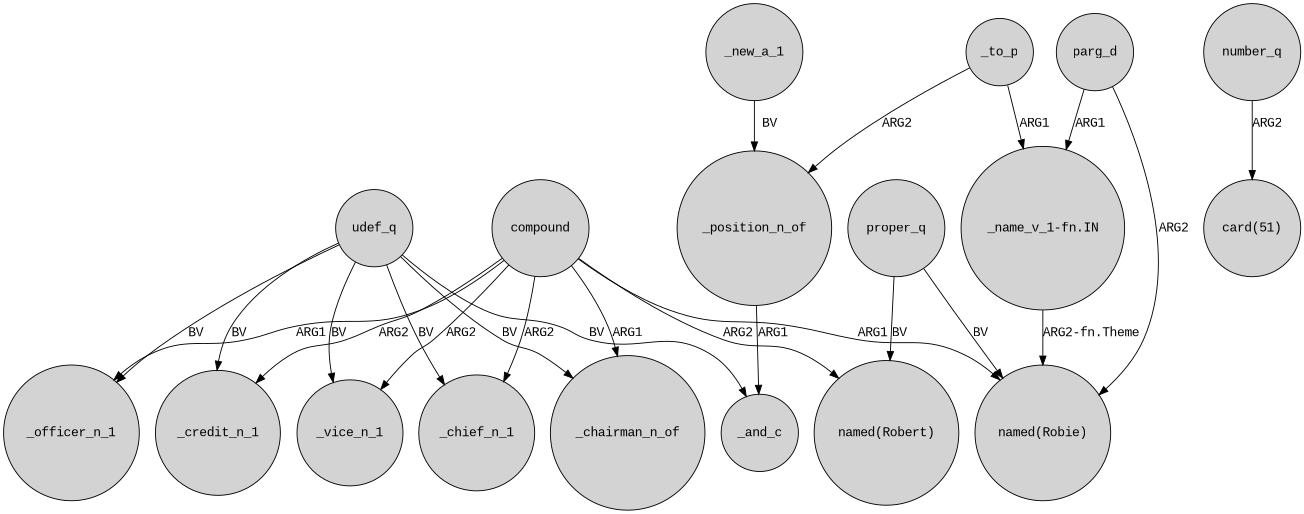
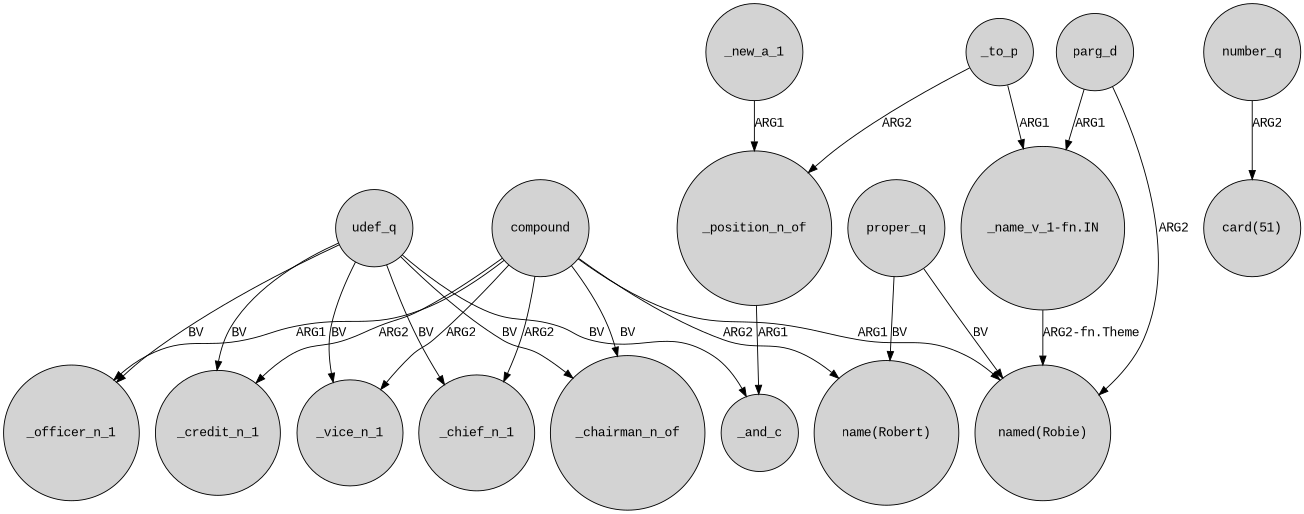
(770, 124) -> (770, 124)
(628, 333) -> (628, 333)
(886, 433) -> (886, 433)
